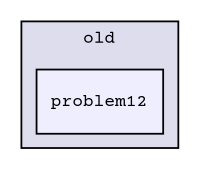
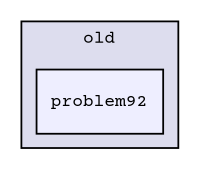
(100, 102) -> (100, 102)
